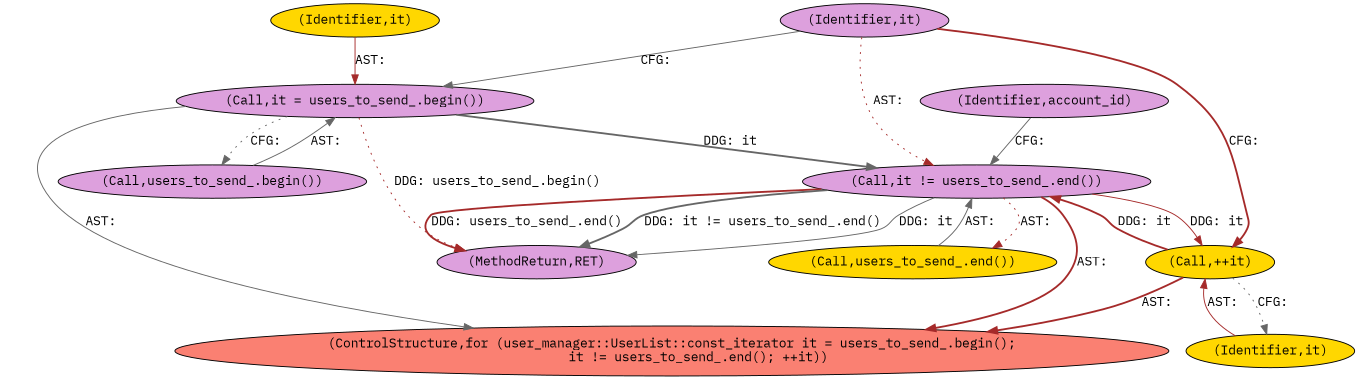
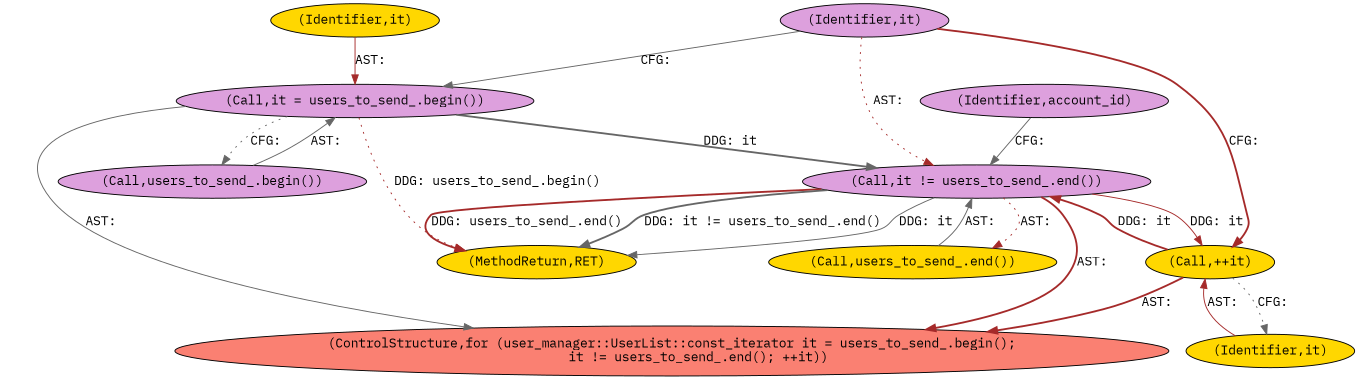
(537, 262) -> (537, 262)
